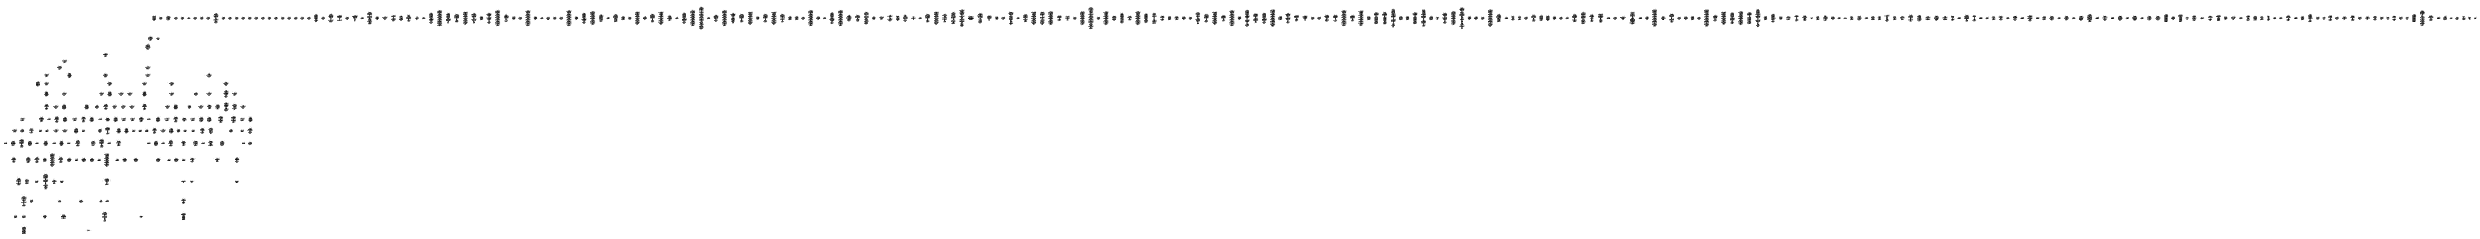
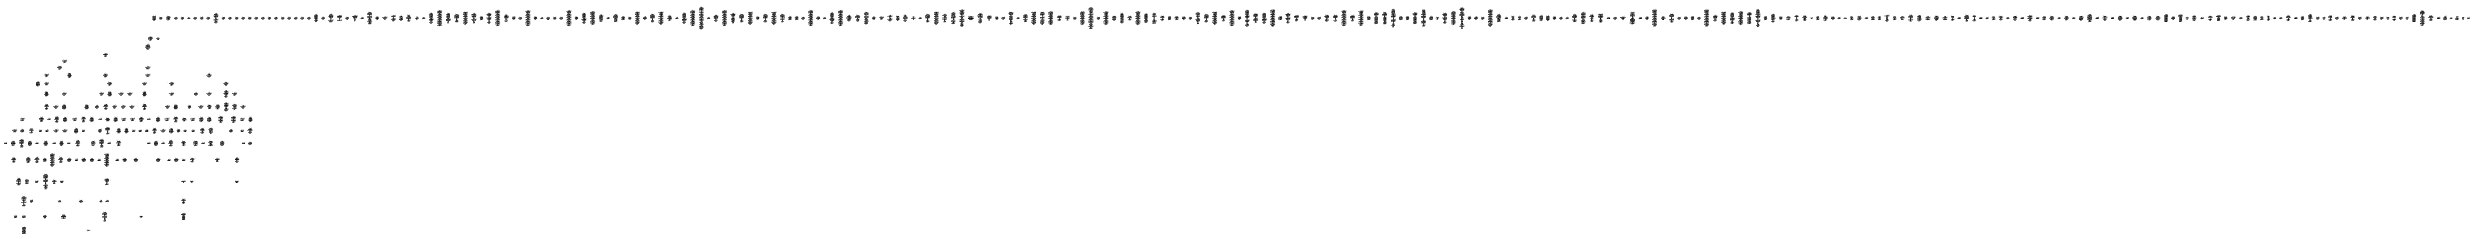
(2457, 18) -> none
